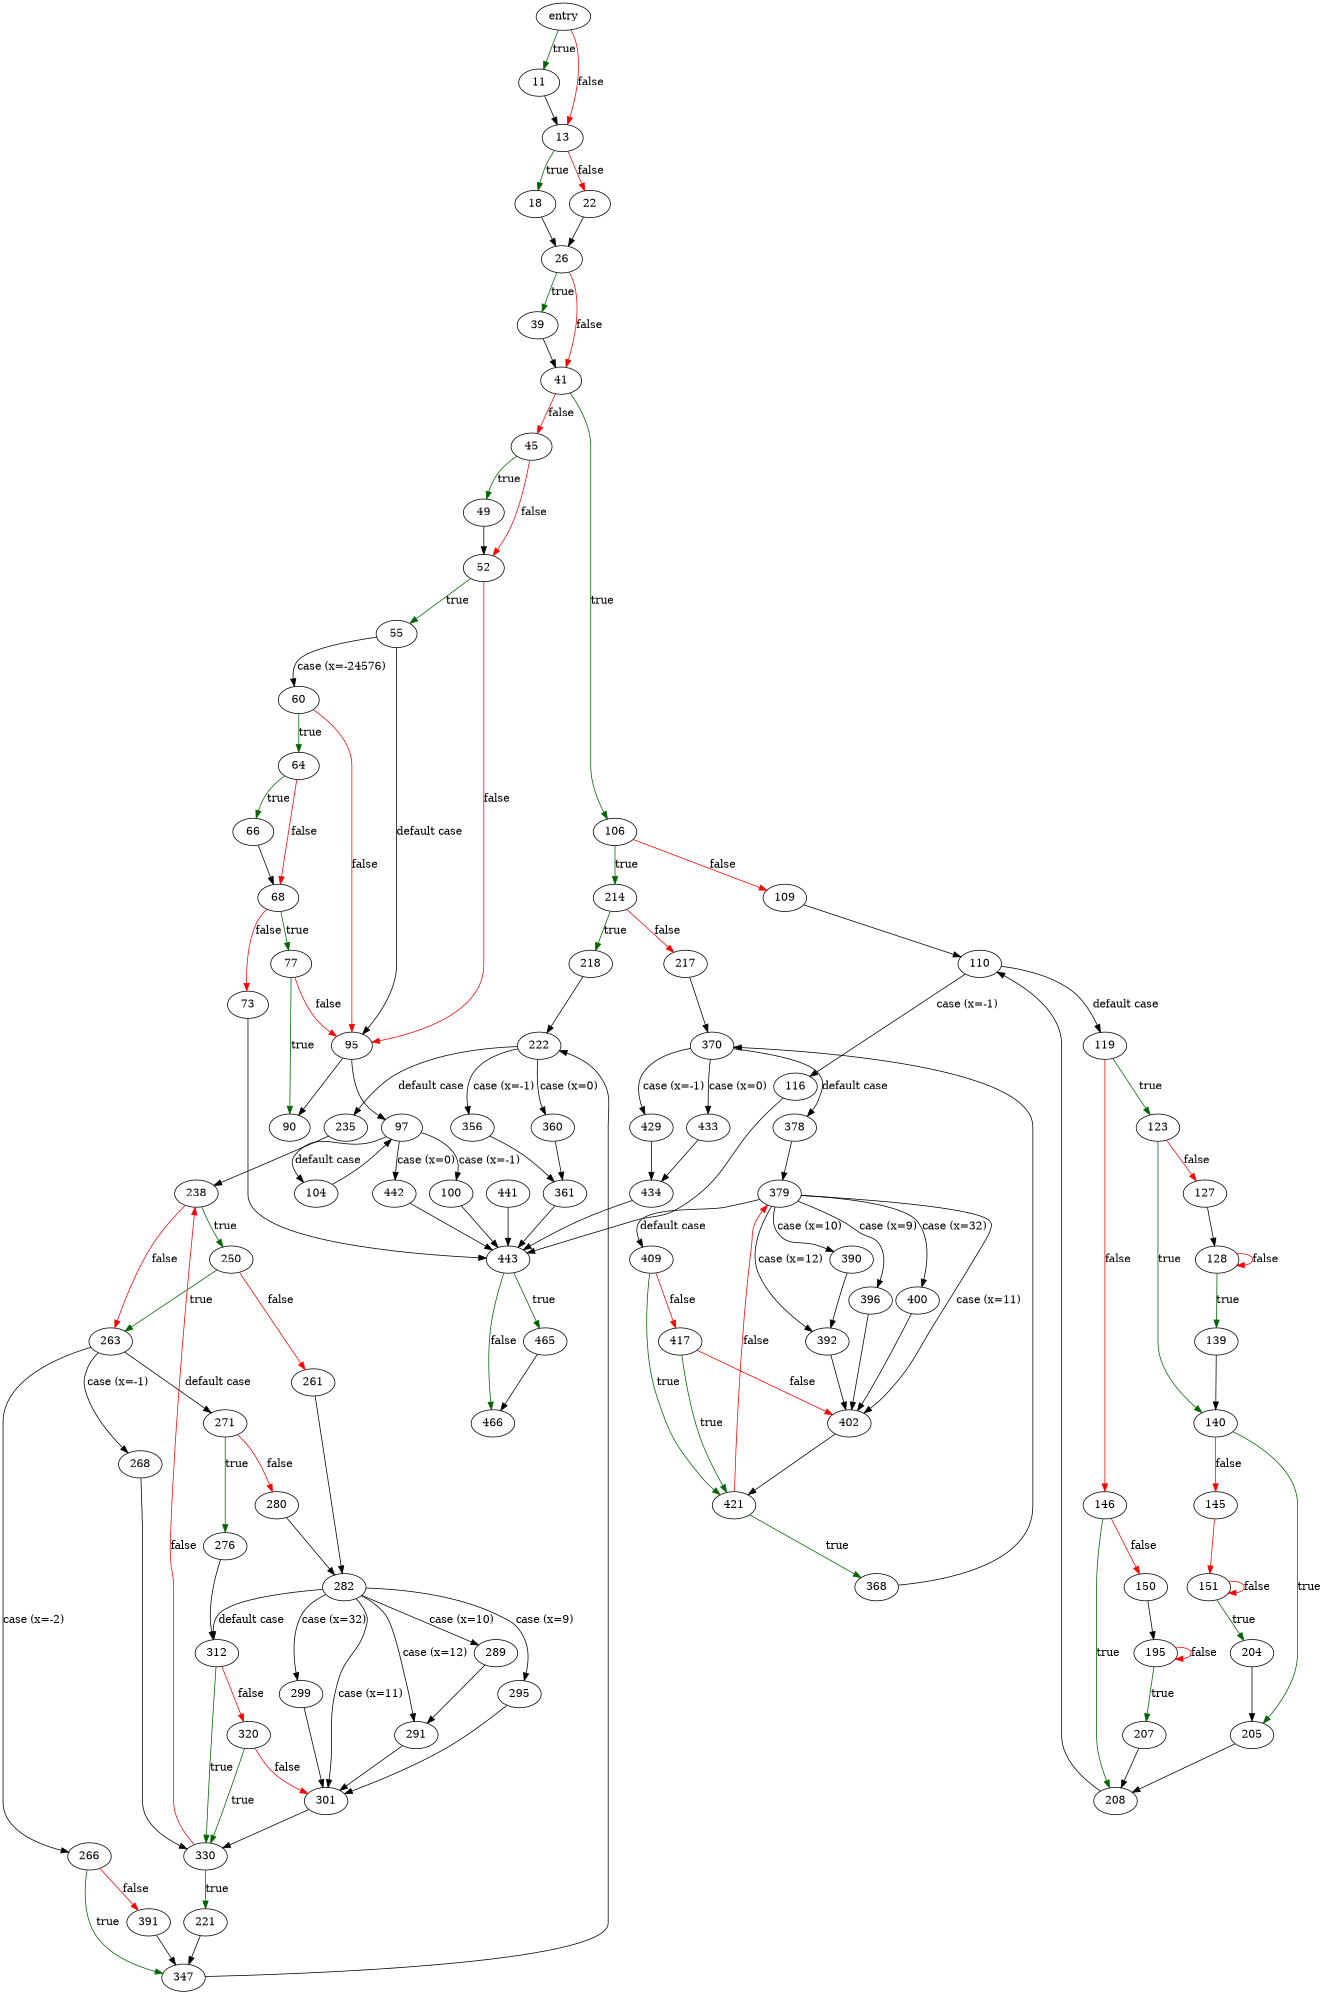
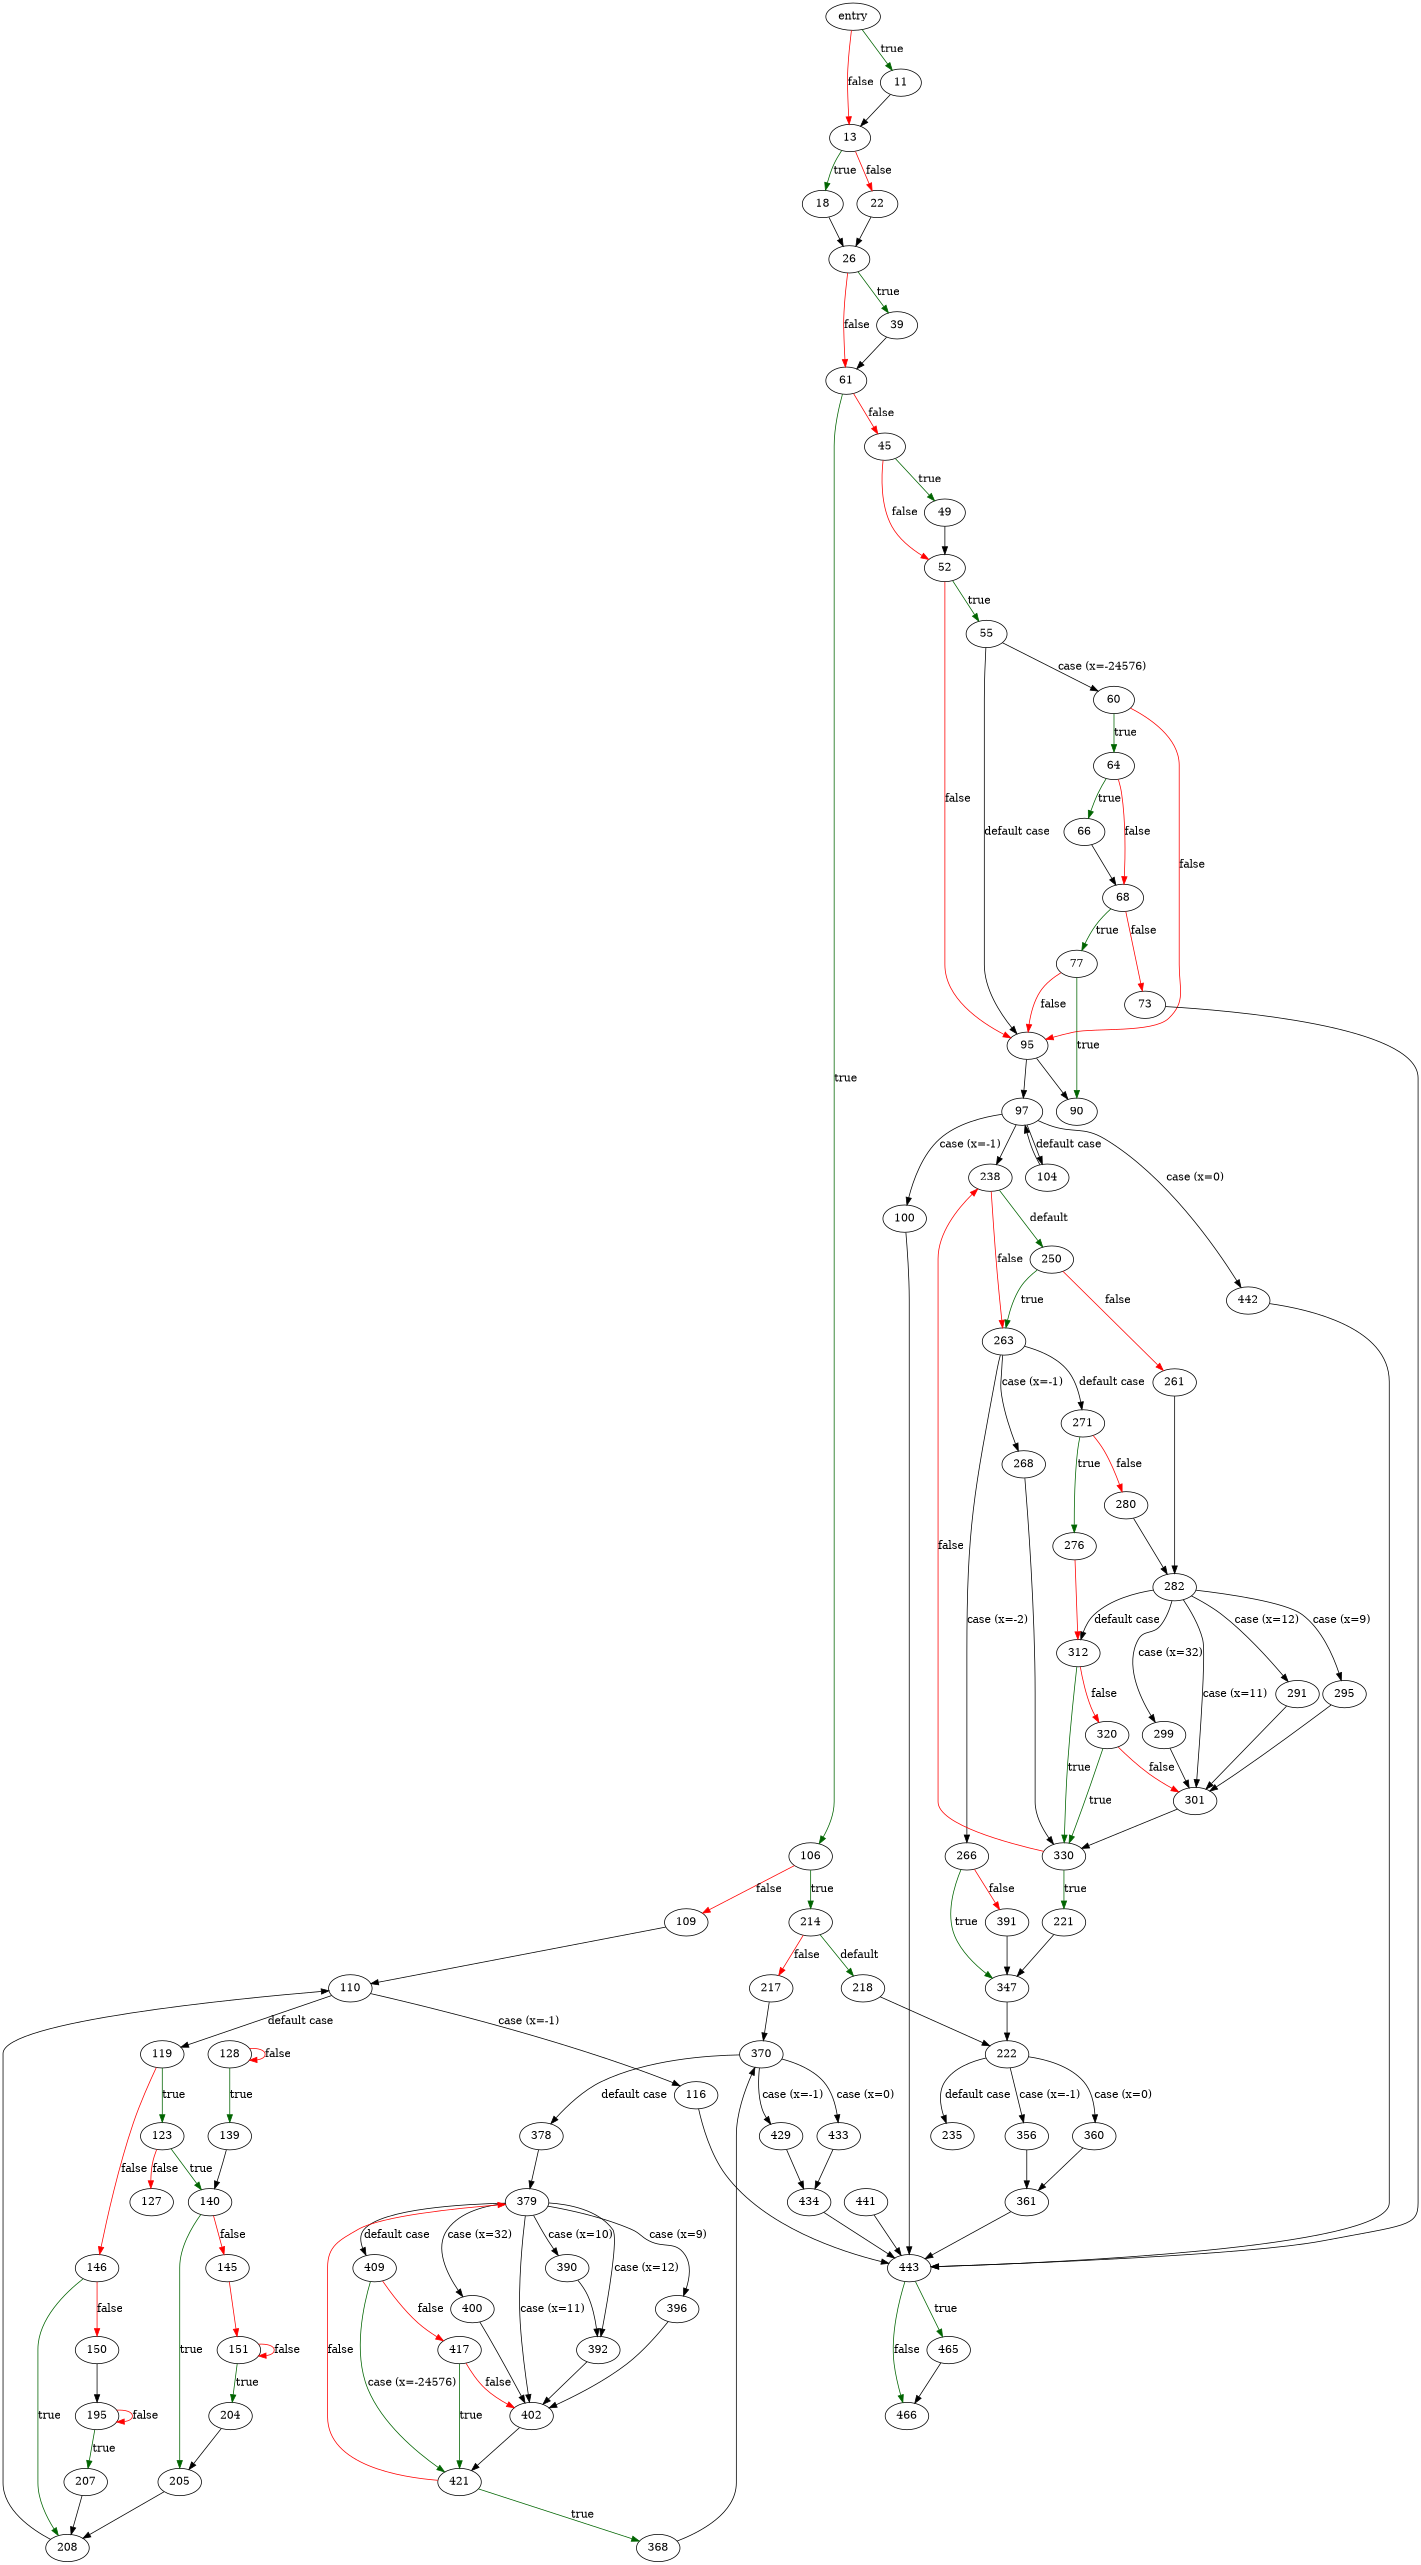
(561, 381) -> (846, 381)
(615, 931) -> (860, 1955)
(275, 1159) -> (1008, 1141)
(1210, 1223) -> none
(226, 1227) -> (1049, 1219)
(668, 1382) -> (412, 2383)
(212, 1595) -> (1076, 1596)
(496, 1653) -> none
